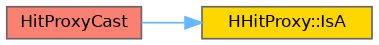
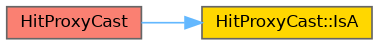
(287, 23) -> (287, 23)
